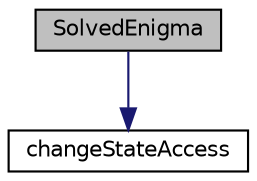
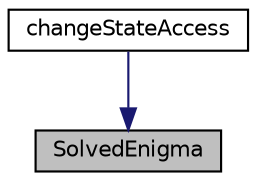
(128, 80) -> (128, 80)
